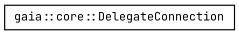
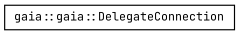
(120, 18) -> (120, 18)
